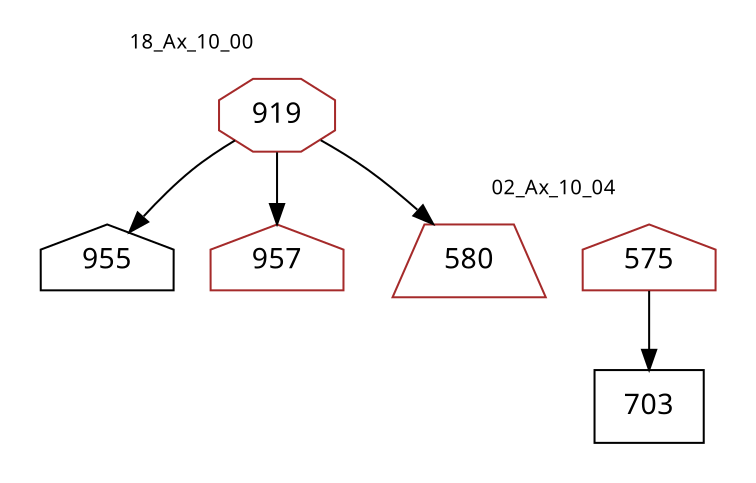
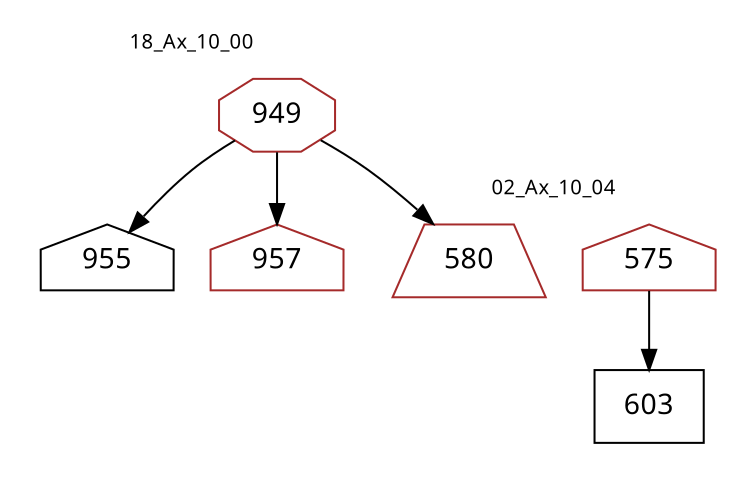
(277, 115) -> (277, 115)
(649, 406) -> (649, 406)
